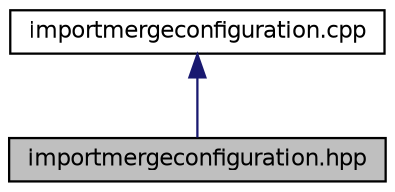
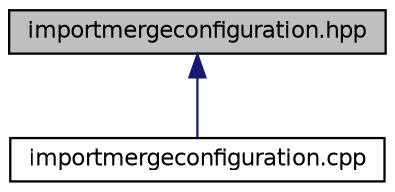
(197, 108) -> (197, 108)
